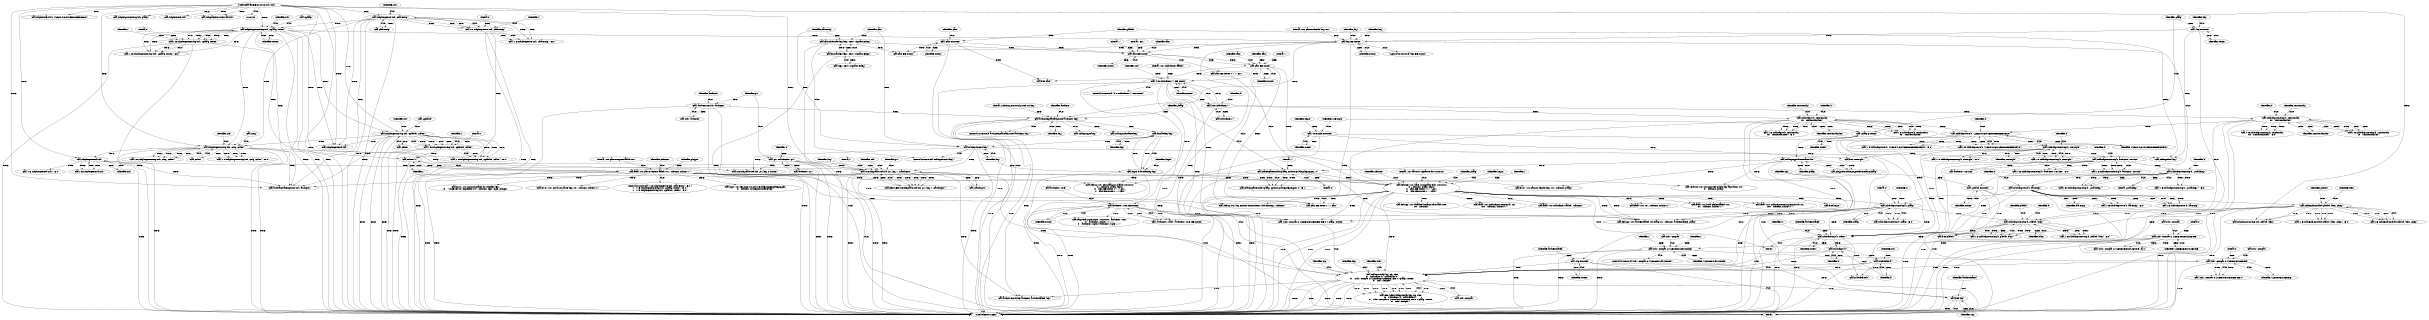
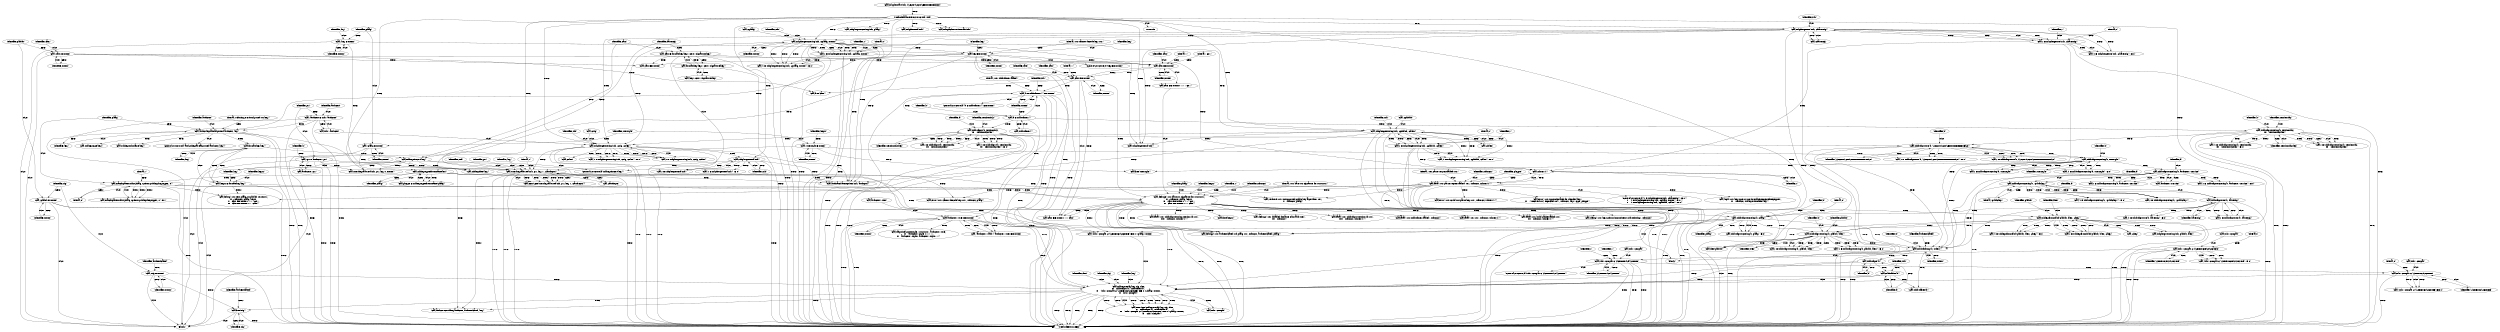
(146, 7) -> (912, 10)
(349, 66) -> (1228, 72)
(205, 153) -> (464, 138)
none -> (2132, 234)
